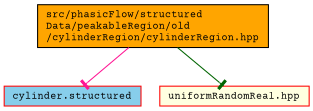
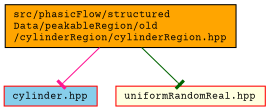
(73, 96) -> (51, 96)
